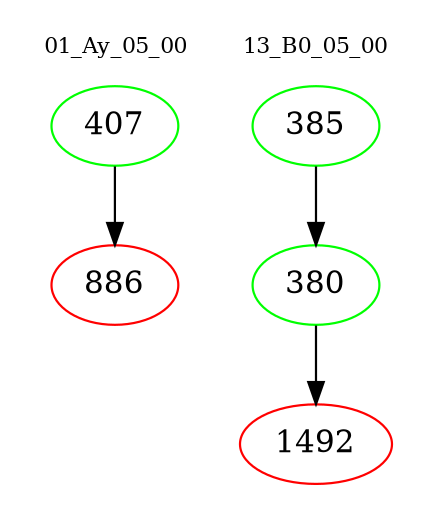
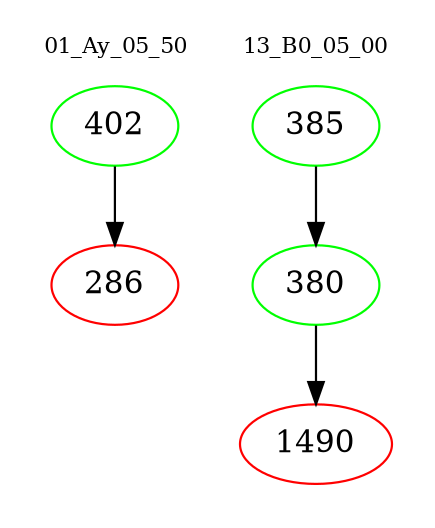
(116, 48) -> (116, 48)
(115, 126) -> (115, 126)
(115, 285) -> (115, 285)
(316, 444) -> (316, 444)
